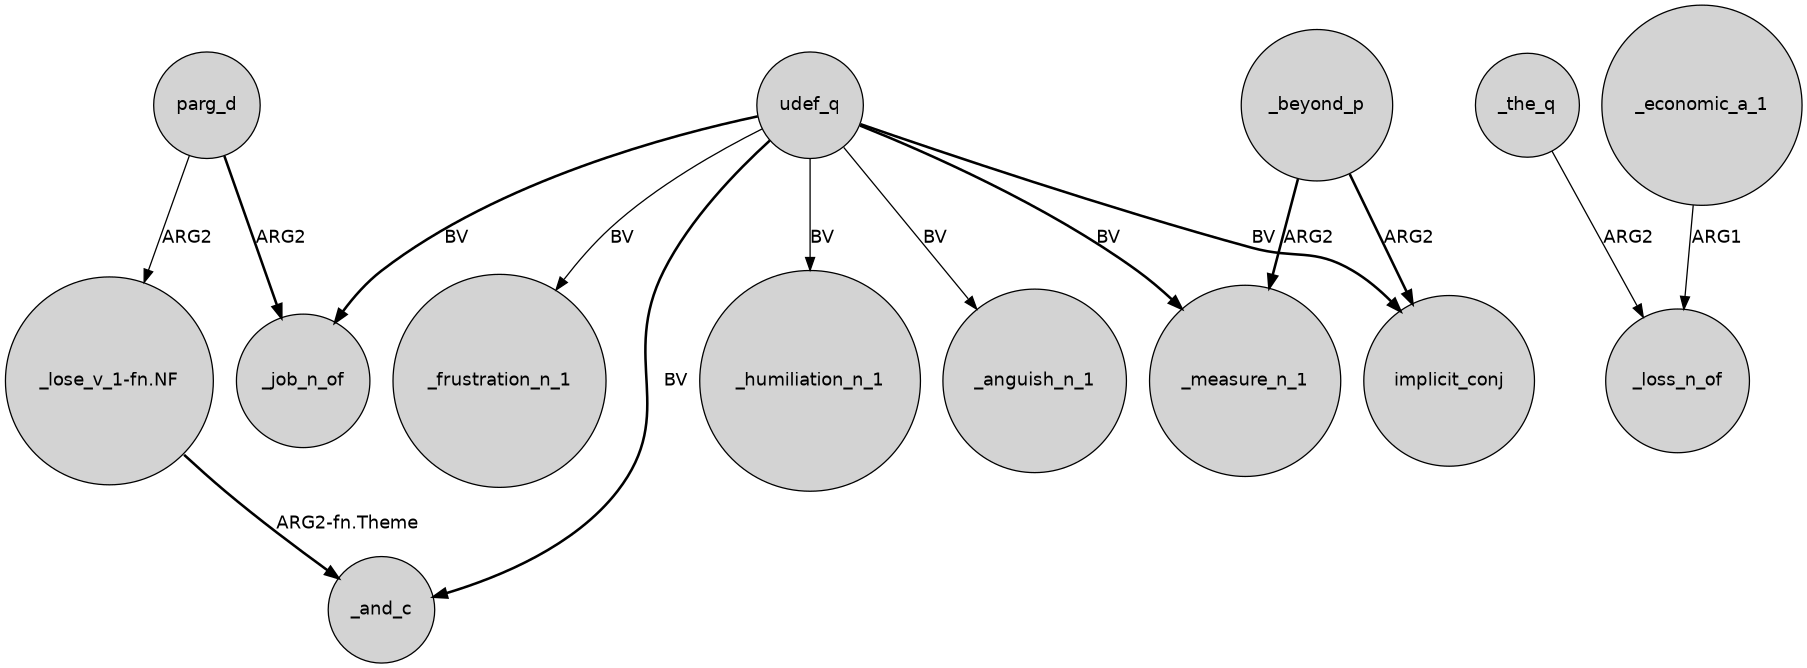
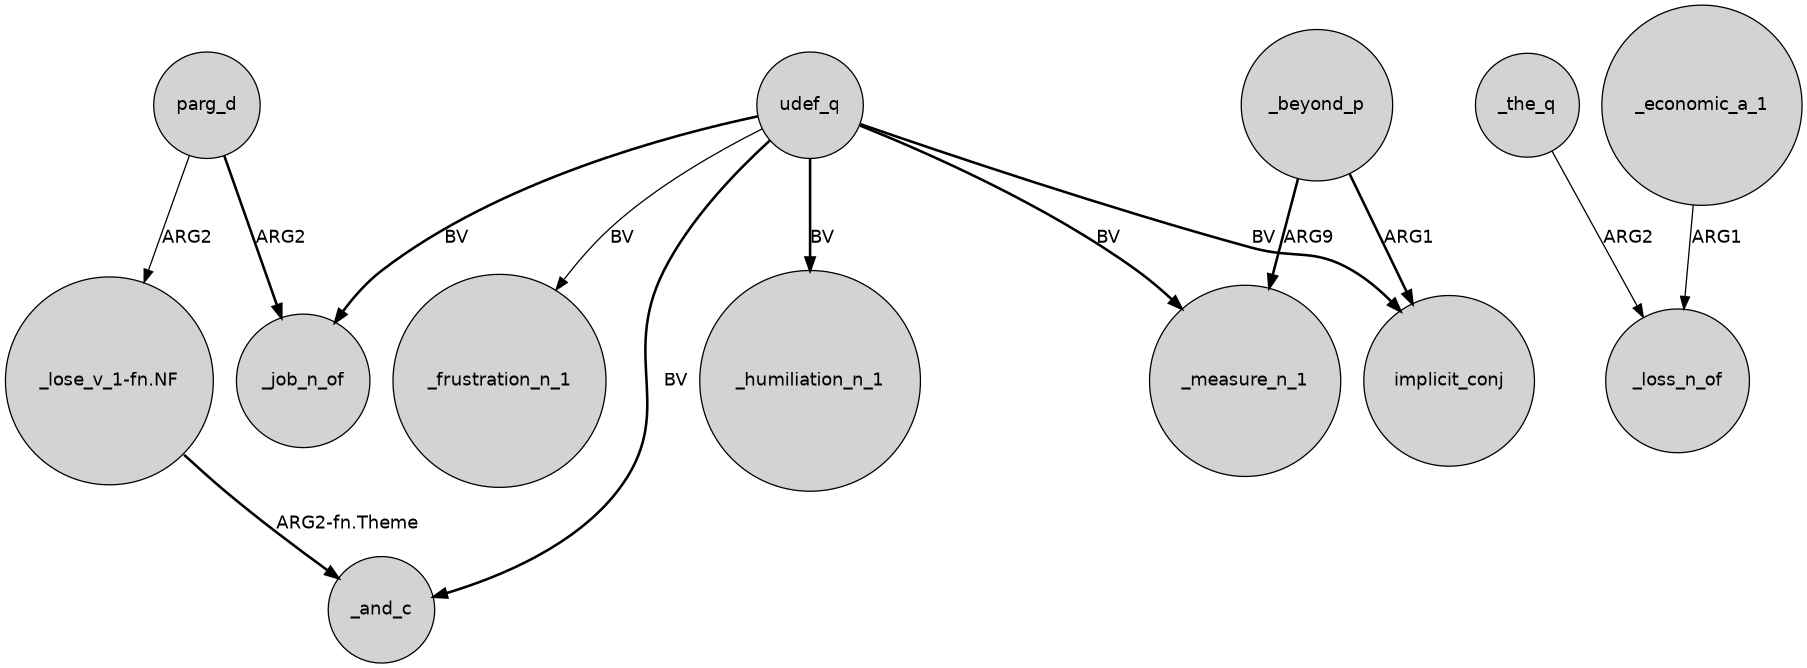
(810, 208) -> (810, 208)
(1309, 238) -> (1309, 238)
(1409, 238) -> (1409, 238)
(1035, 381) -> none
